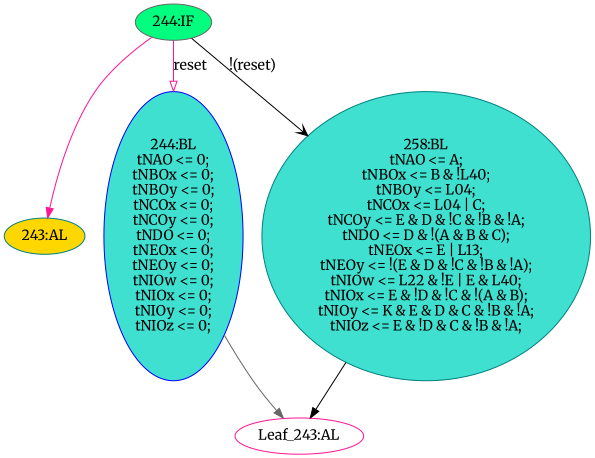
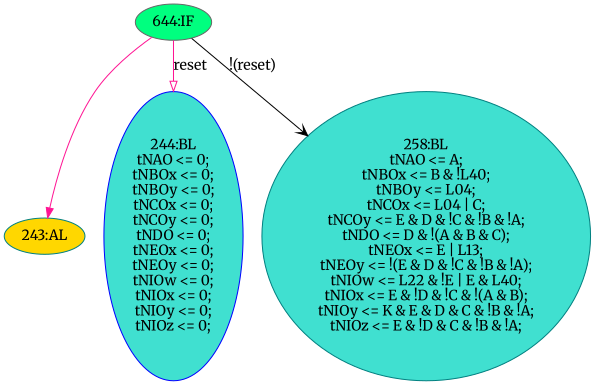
(173, 22) -> (173, 22)
(299, 436) -> none
